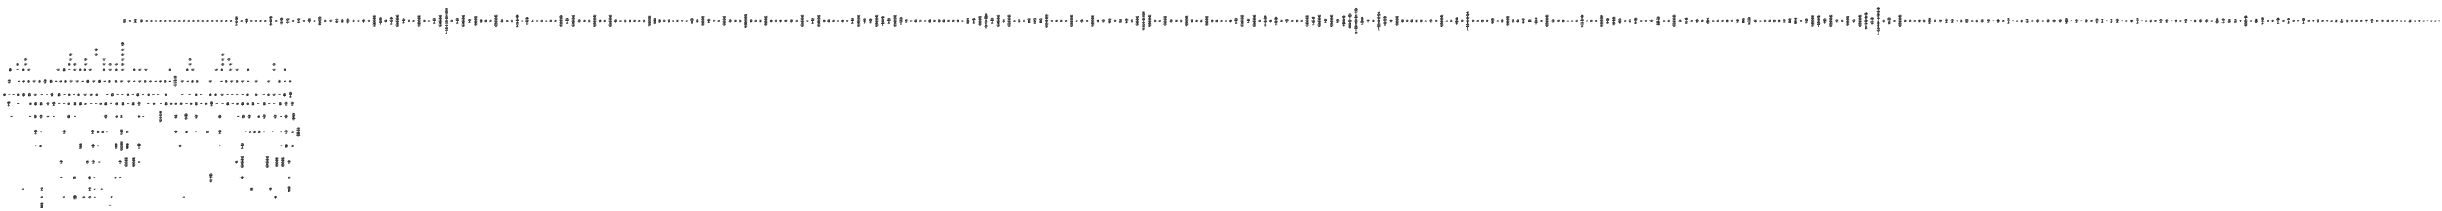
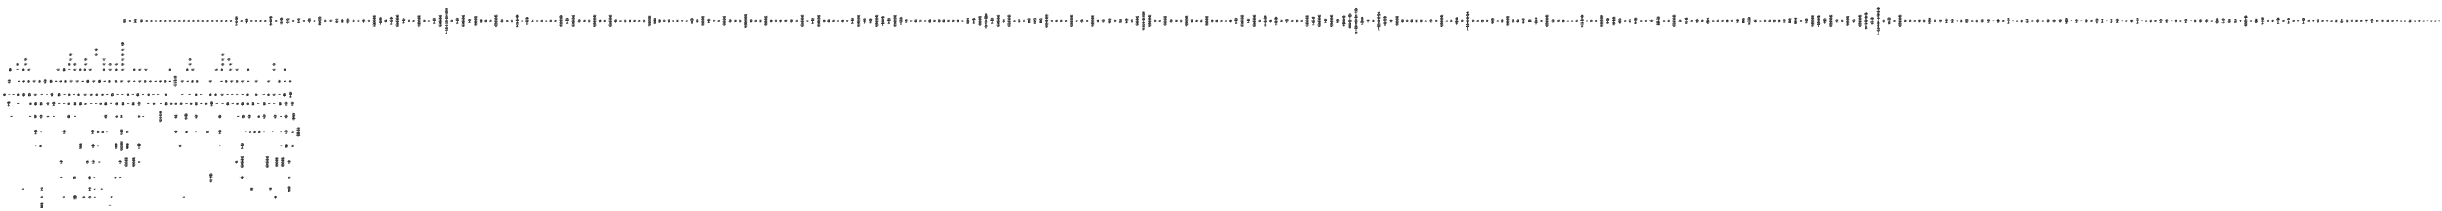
none -> (102, 95)
